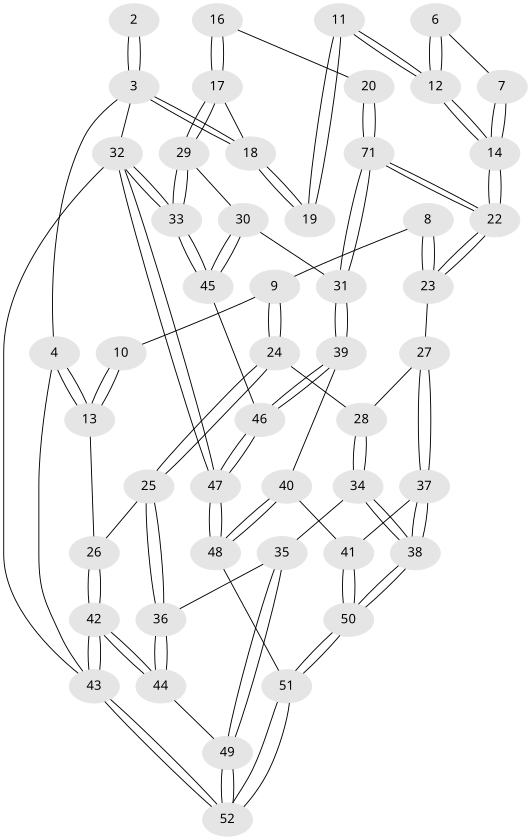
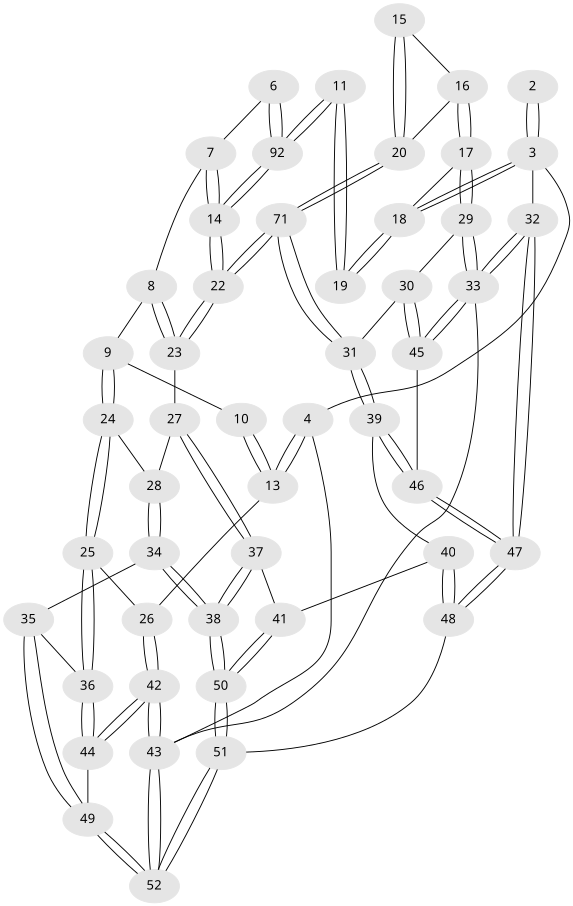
none -> (400, 20)
(436, 87) -> (278, 154)
none -> (175, 218)
(4, 418) -> (391, 569)
